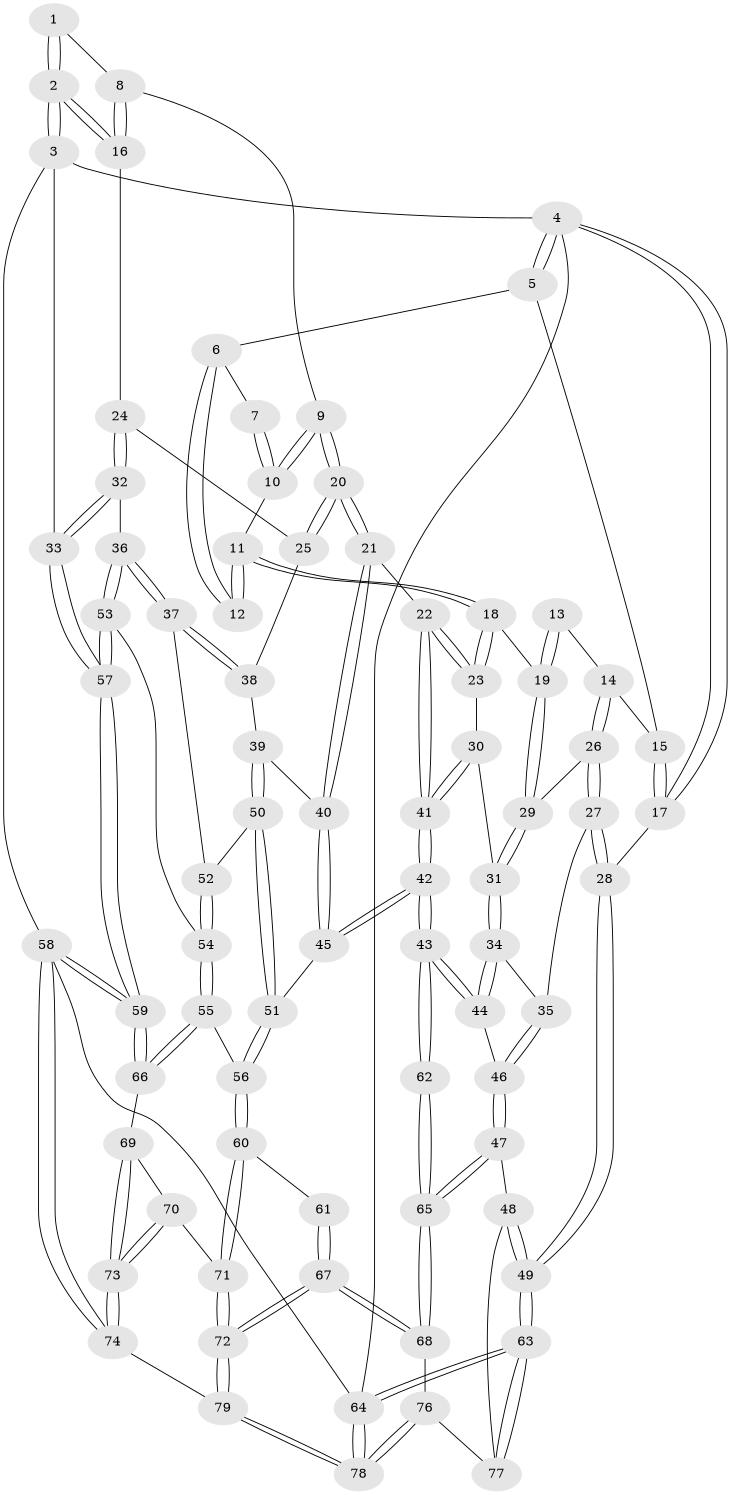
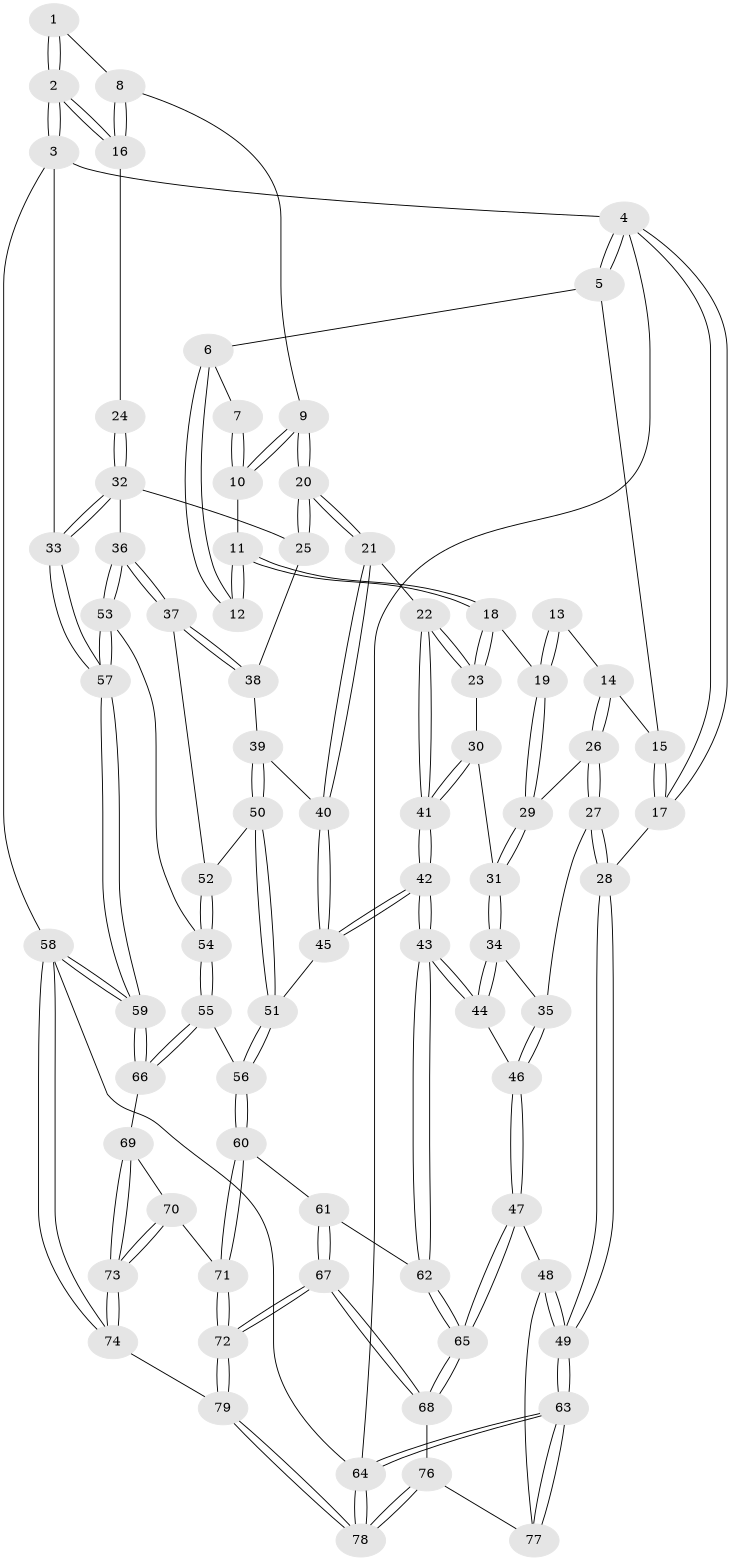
(212, 483) -> (214, 512)
none -> (368, 1239)
